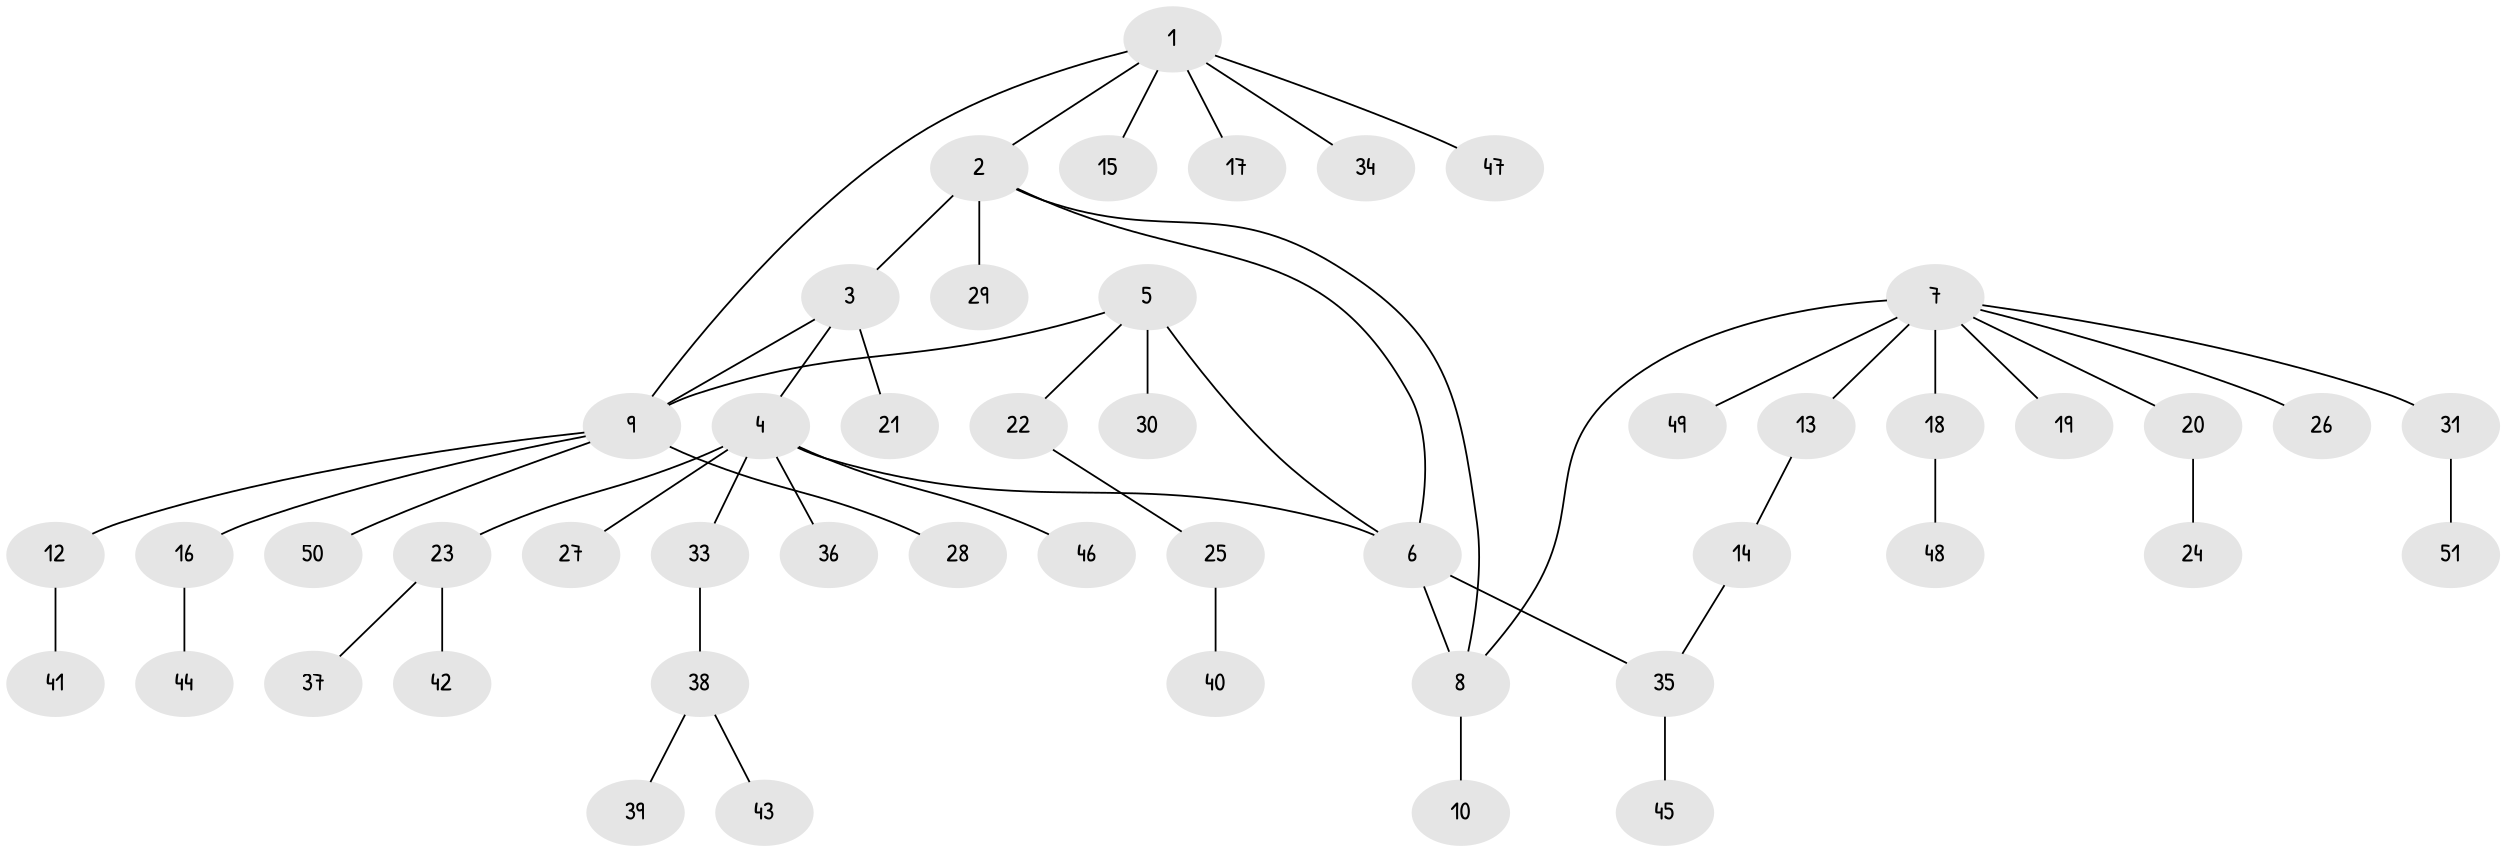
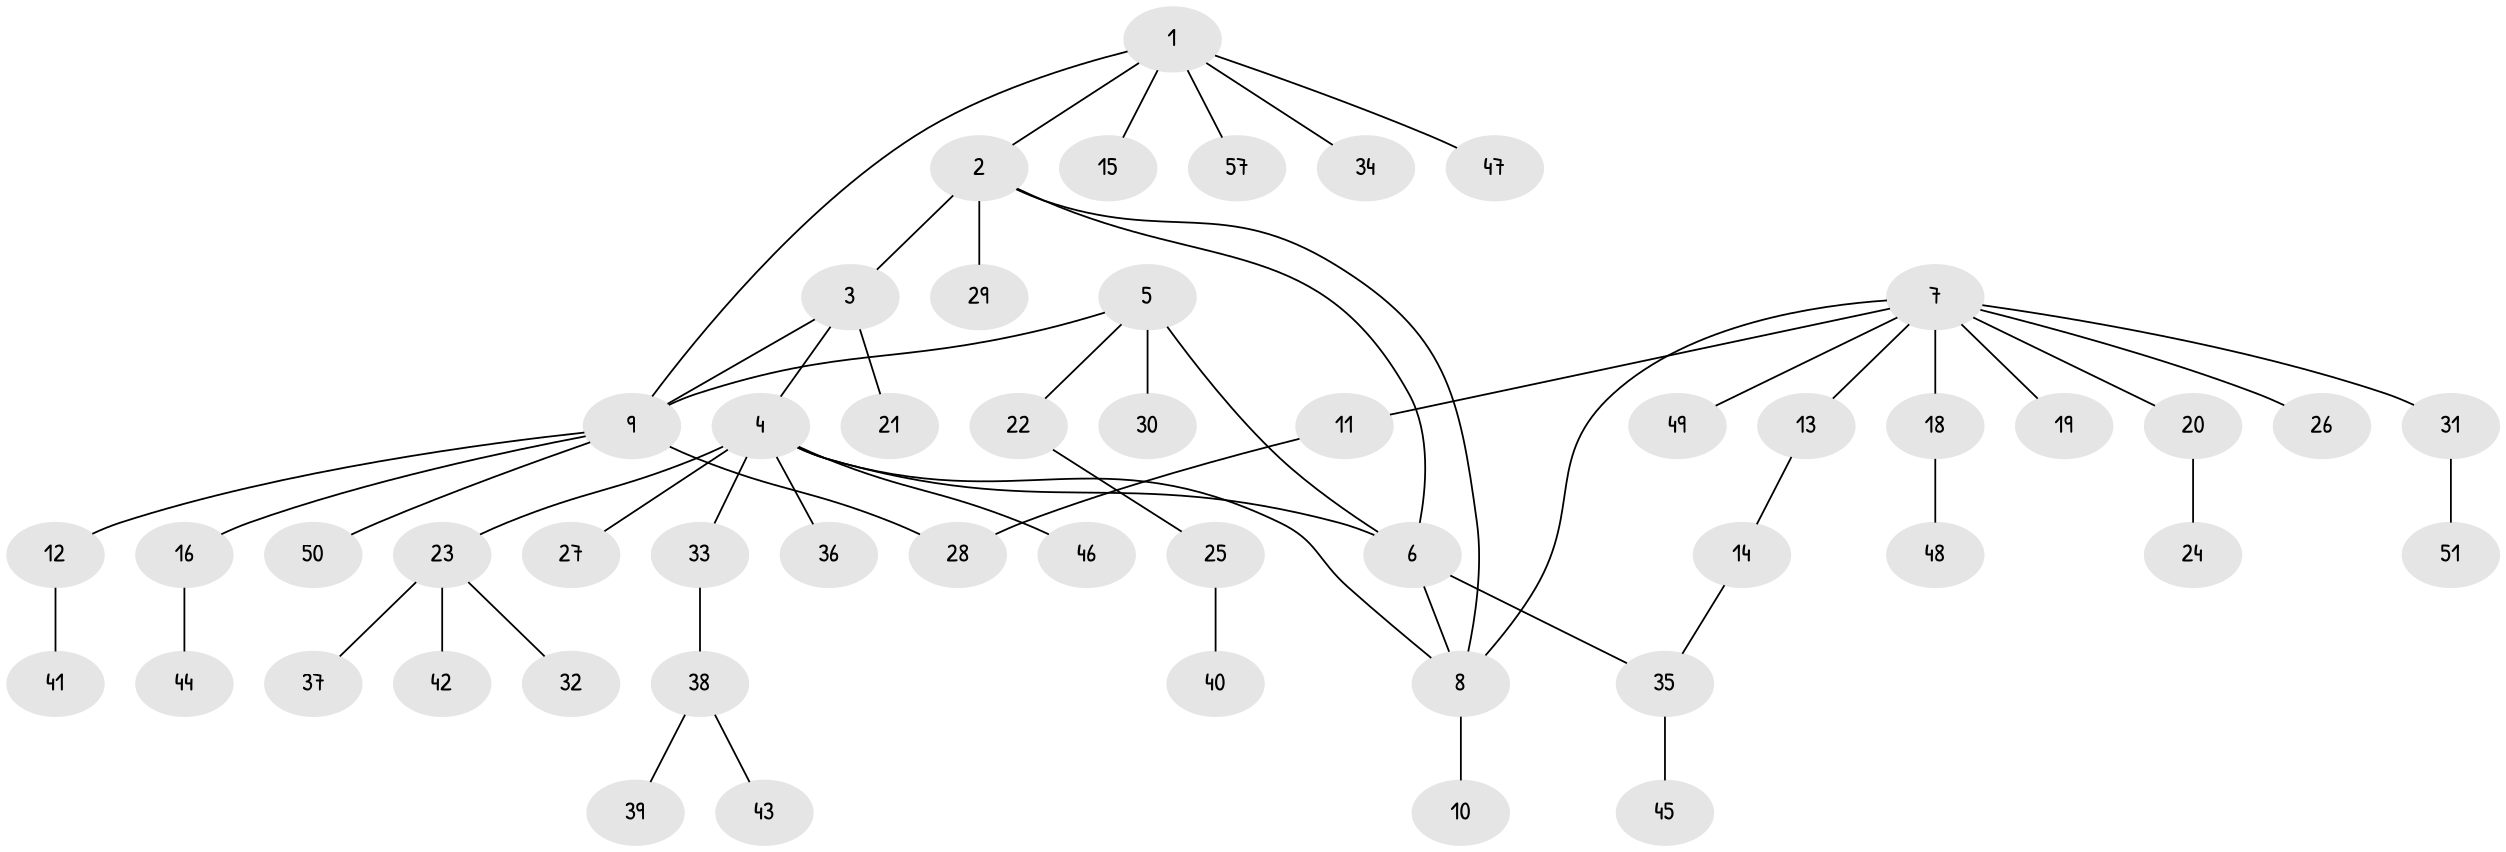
(1237, 168) -> (1237, 168)
none -> (1344, 426)
none -> (1072, 479)
none -> (571, 684)
